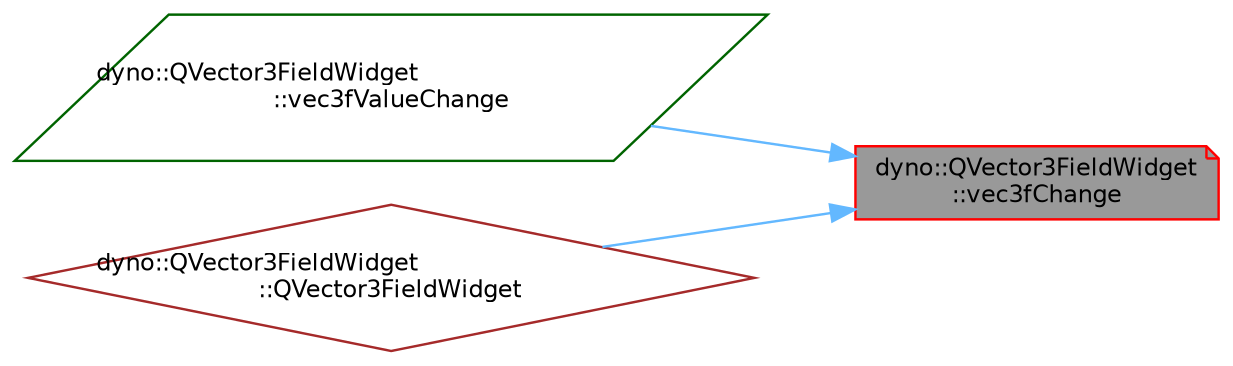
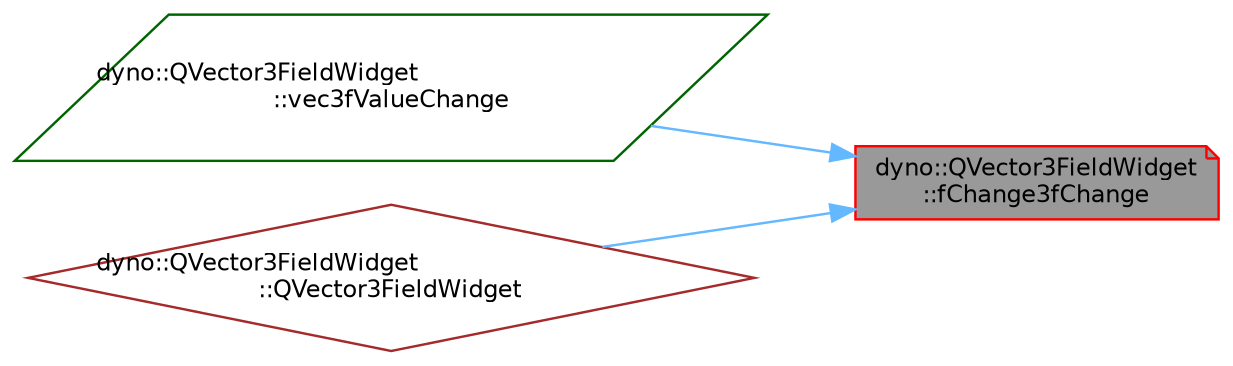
(1037, 183) -> (1037, 183)
